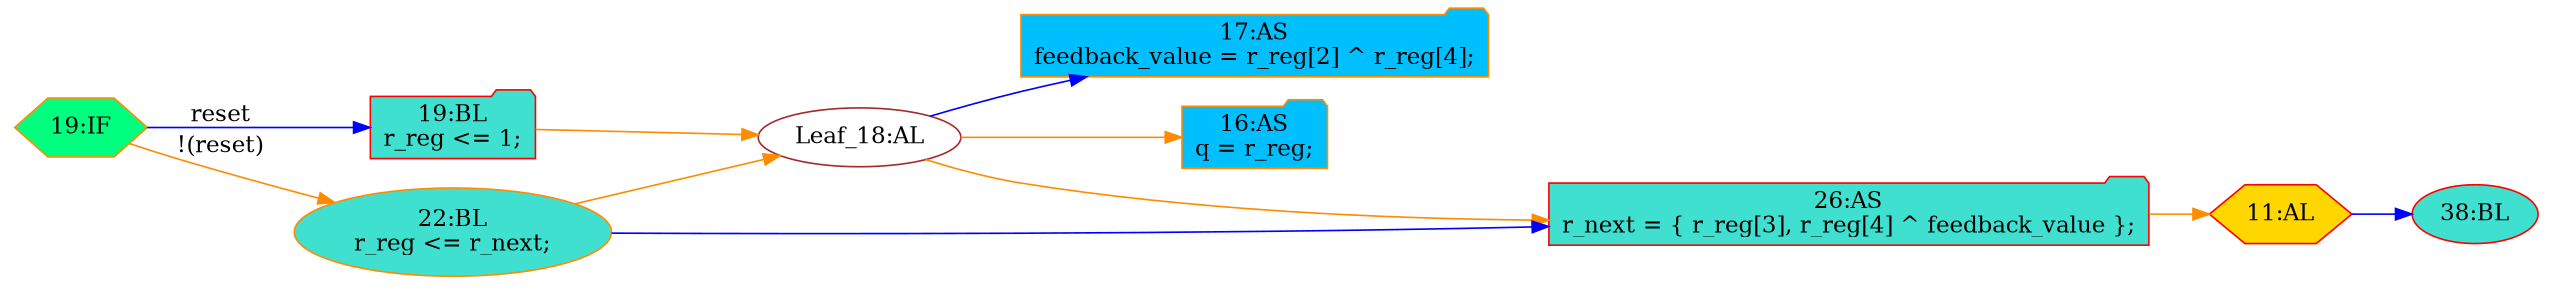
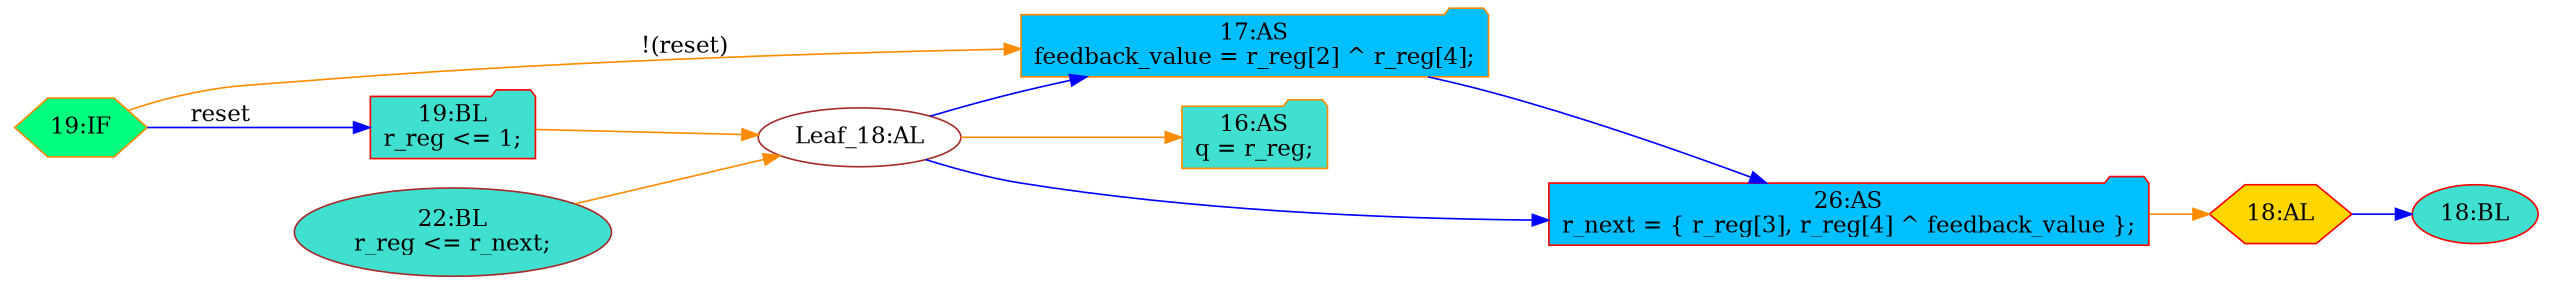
(1255, 137) -> (1255, 137)
(223, 172) -> (565, 64)
(1227, 207) -> (1227, 207)
(1849, 214) -> (1849, 214)
(2281, 214) -> (2281, 214)
(2475, 214) -> (2475, 214)
(453, 232) -> (453, 232)
(1072, 233) -> (1591, 122)
